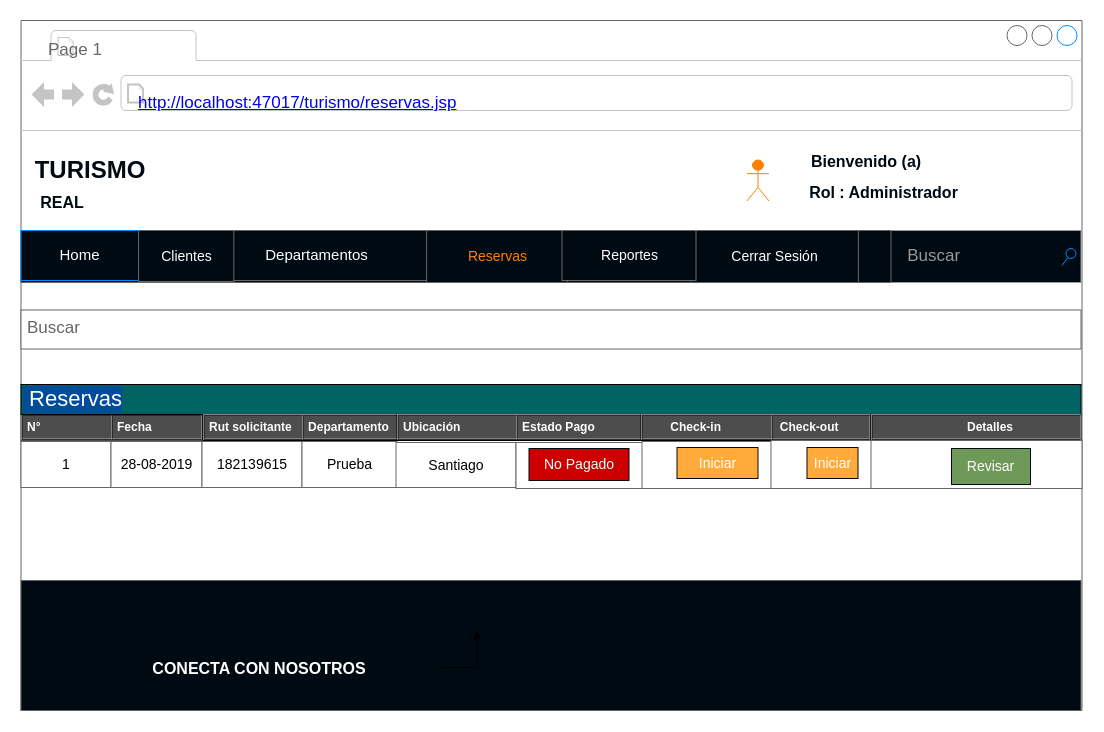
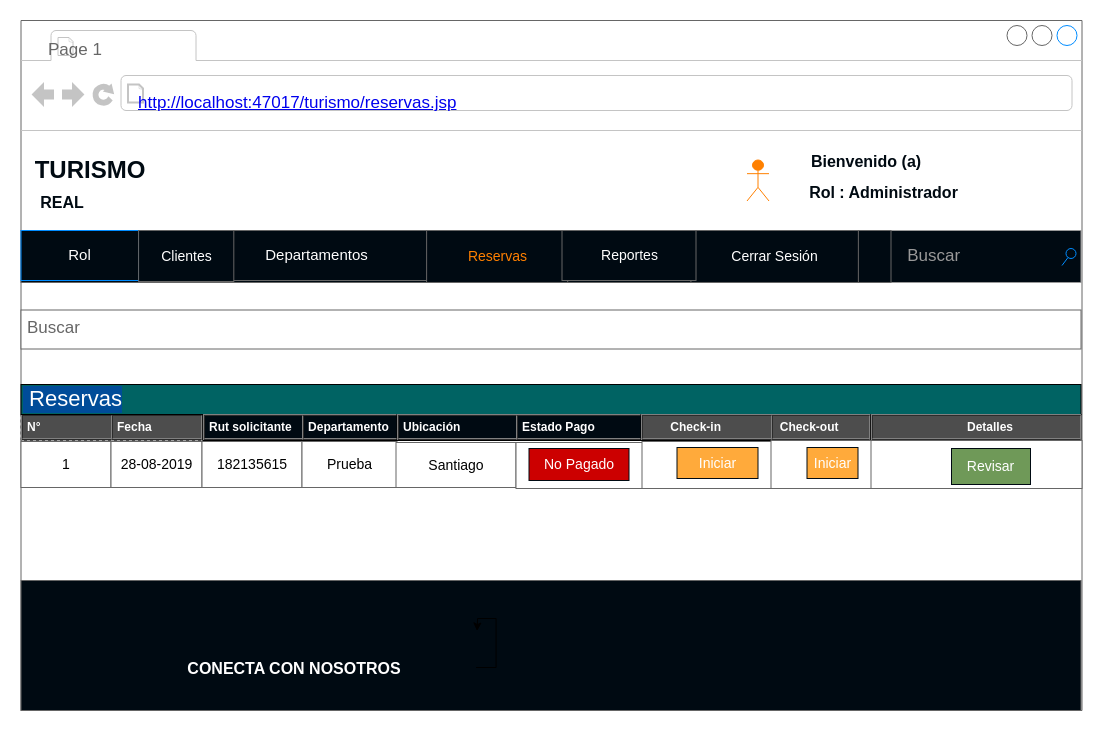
(80, 256) -> (80, 256)
(112, 428) -> (112, 428)
(302, 428) -> (302, 428)
(524, 428) -> (524, 428)
(253, 465) -> (253, 465)
(260, 668) -> (295, 668)
